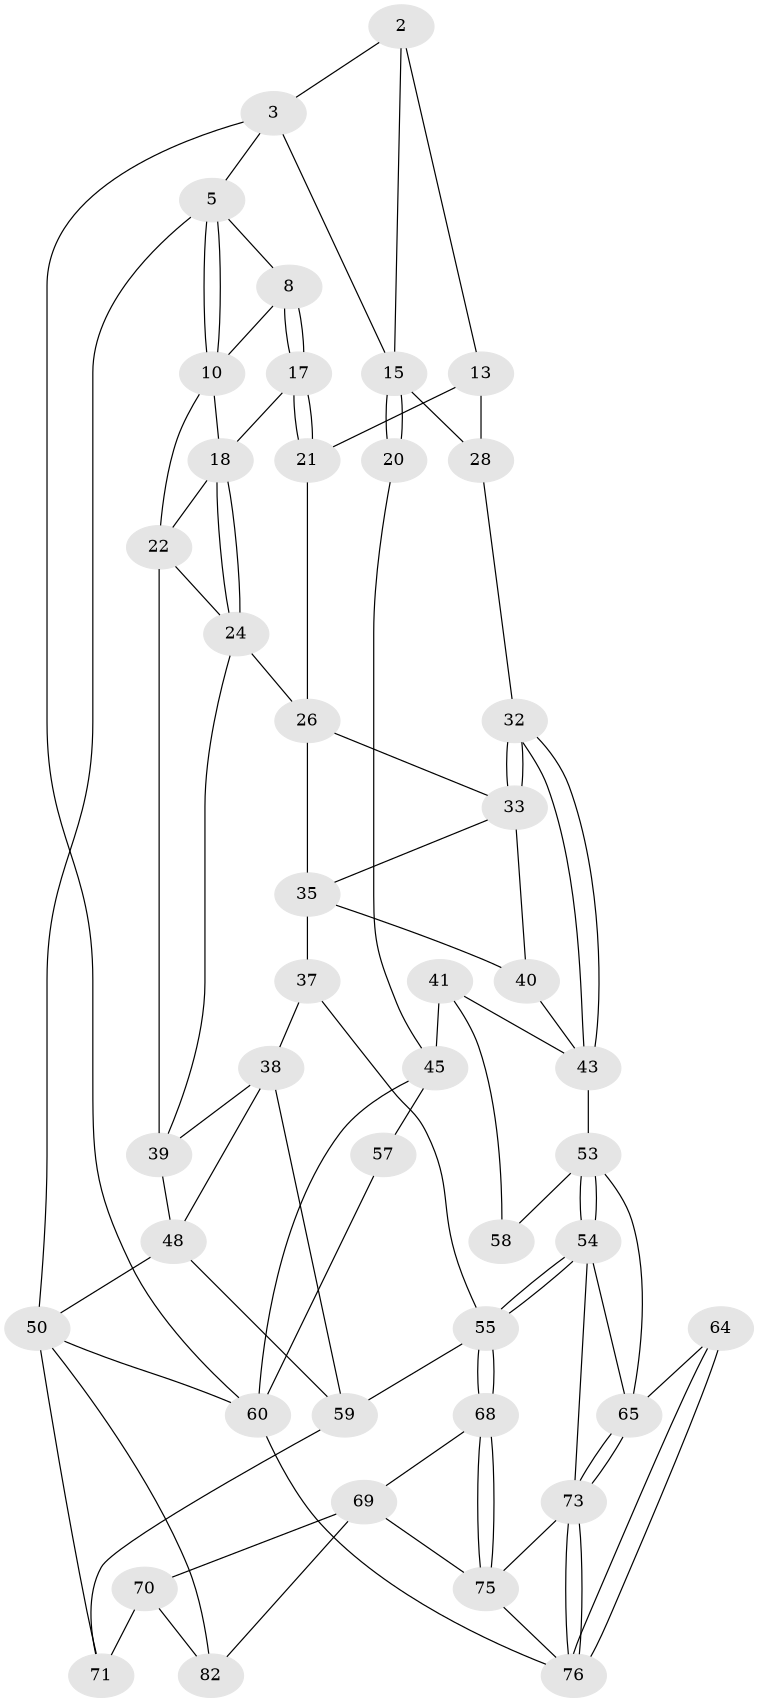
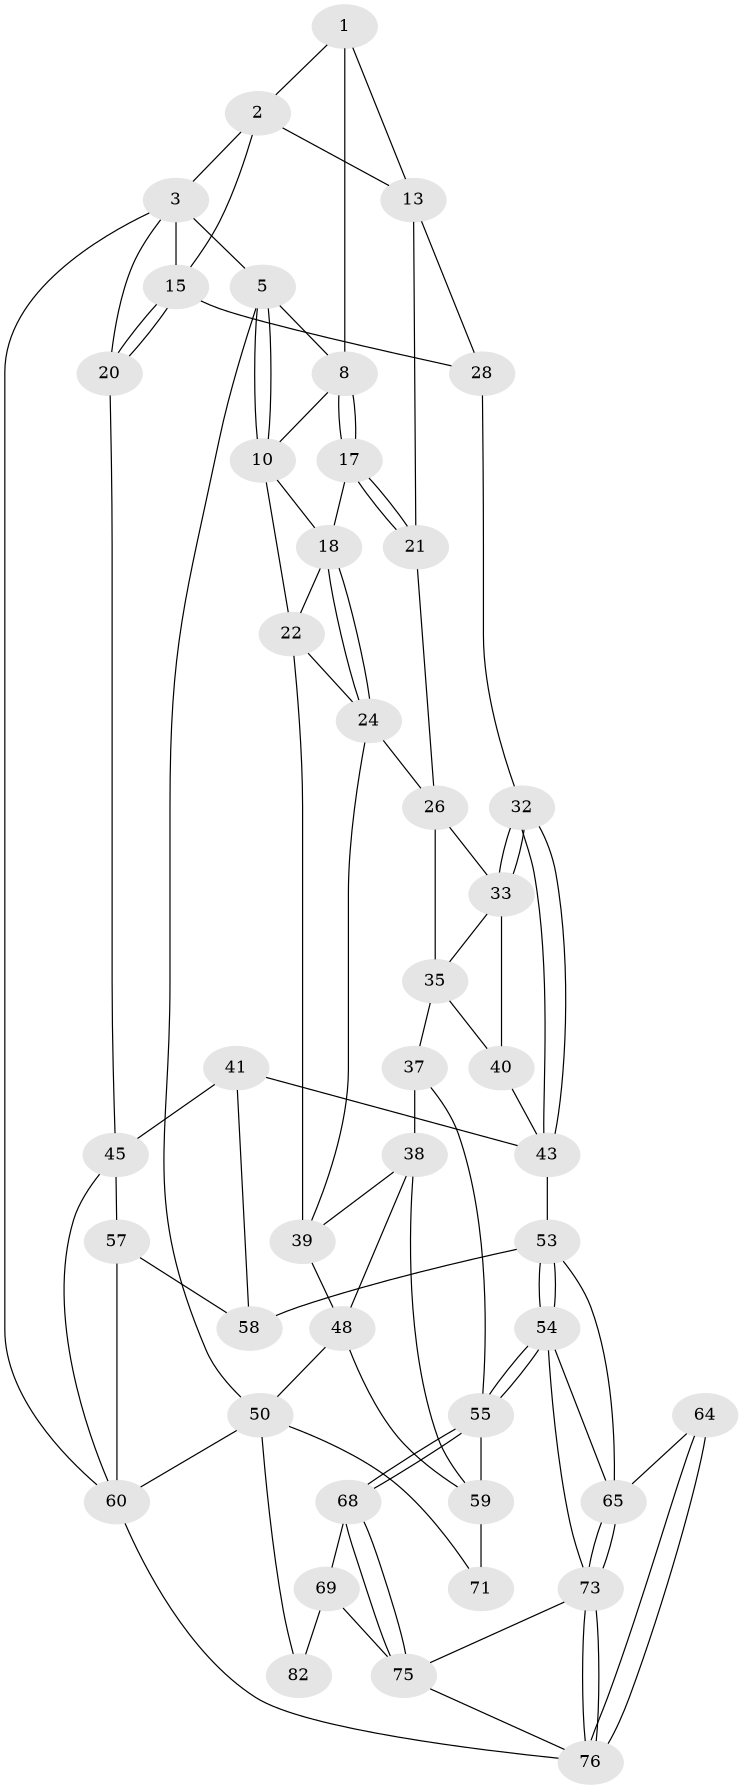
none -> (345, 27)
none -> (126, 282)
none -> (192, 1291)
(145, 1589) -> none
